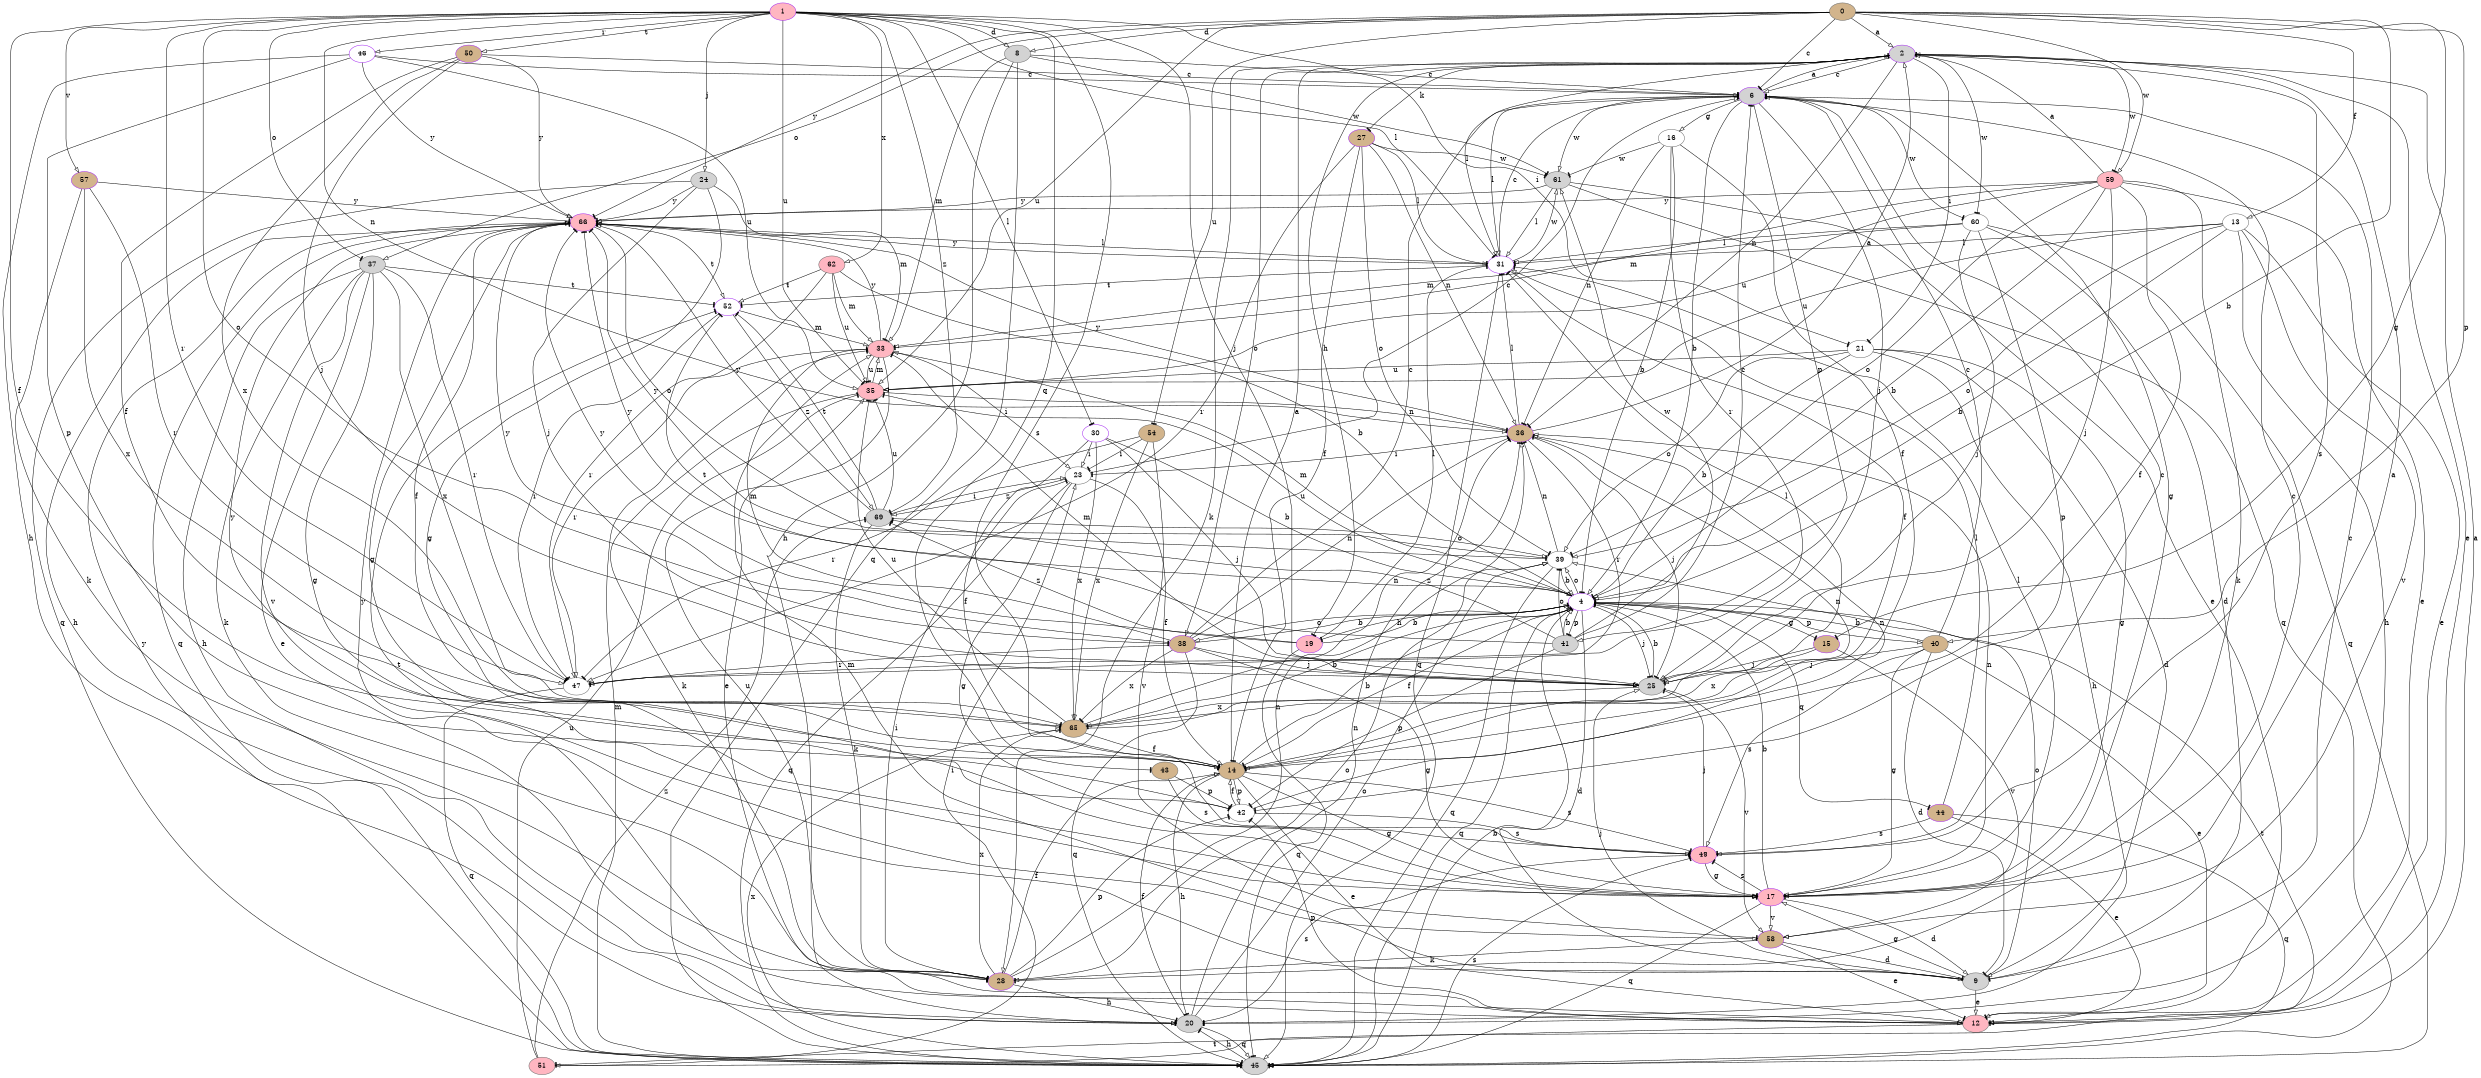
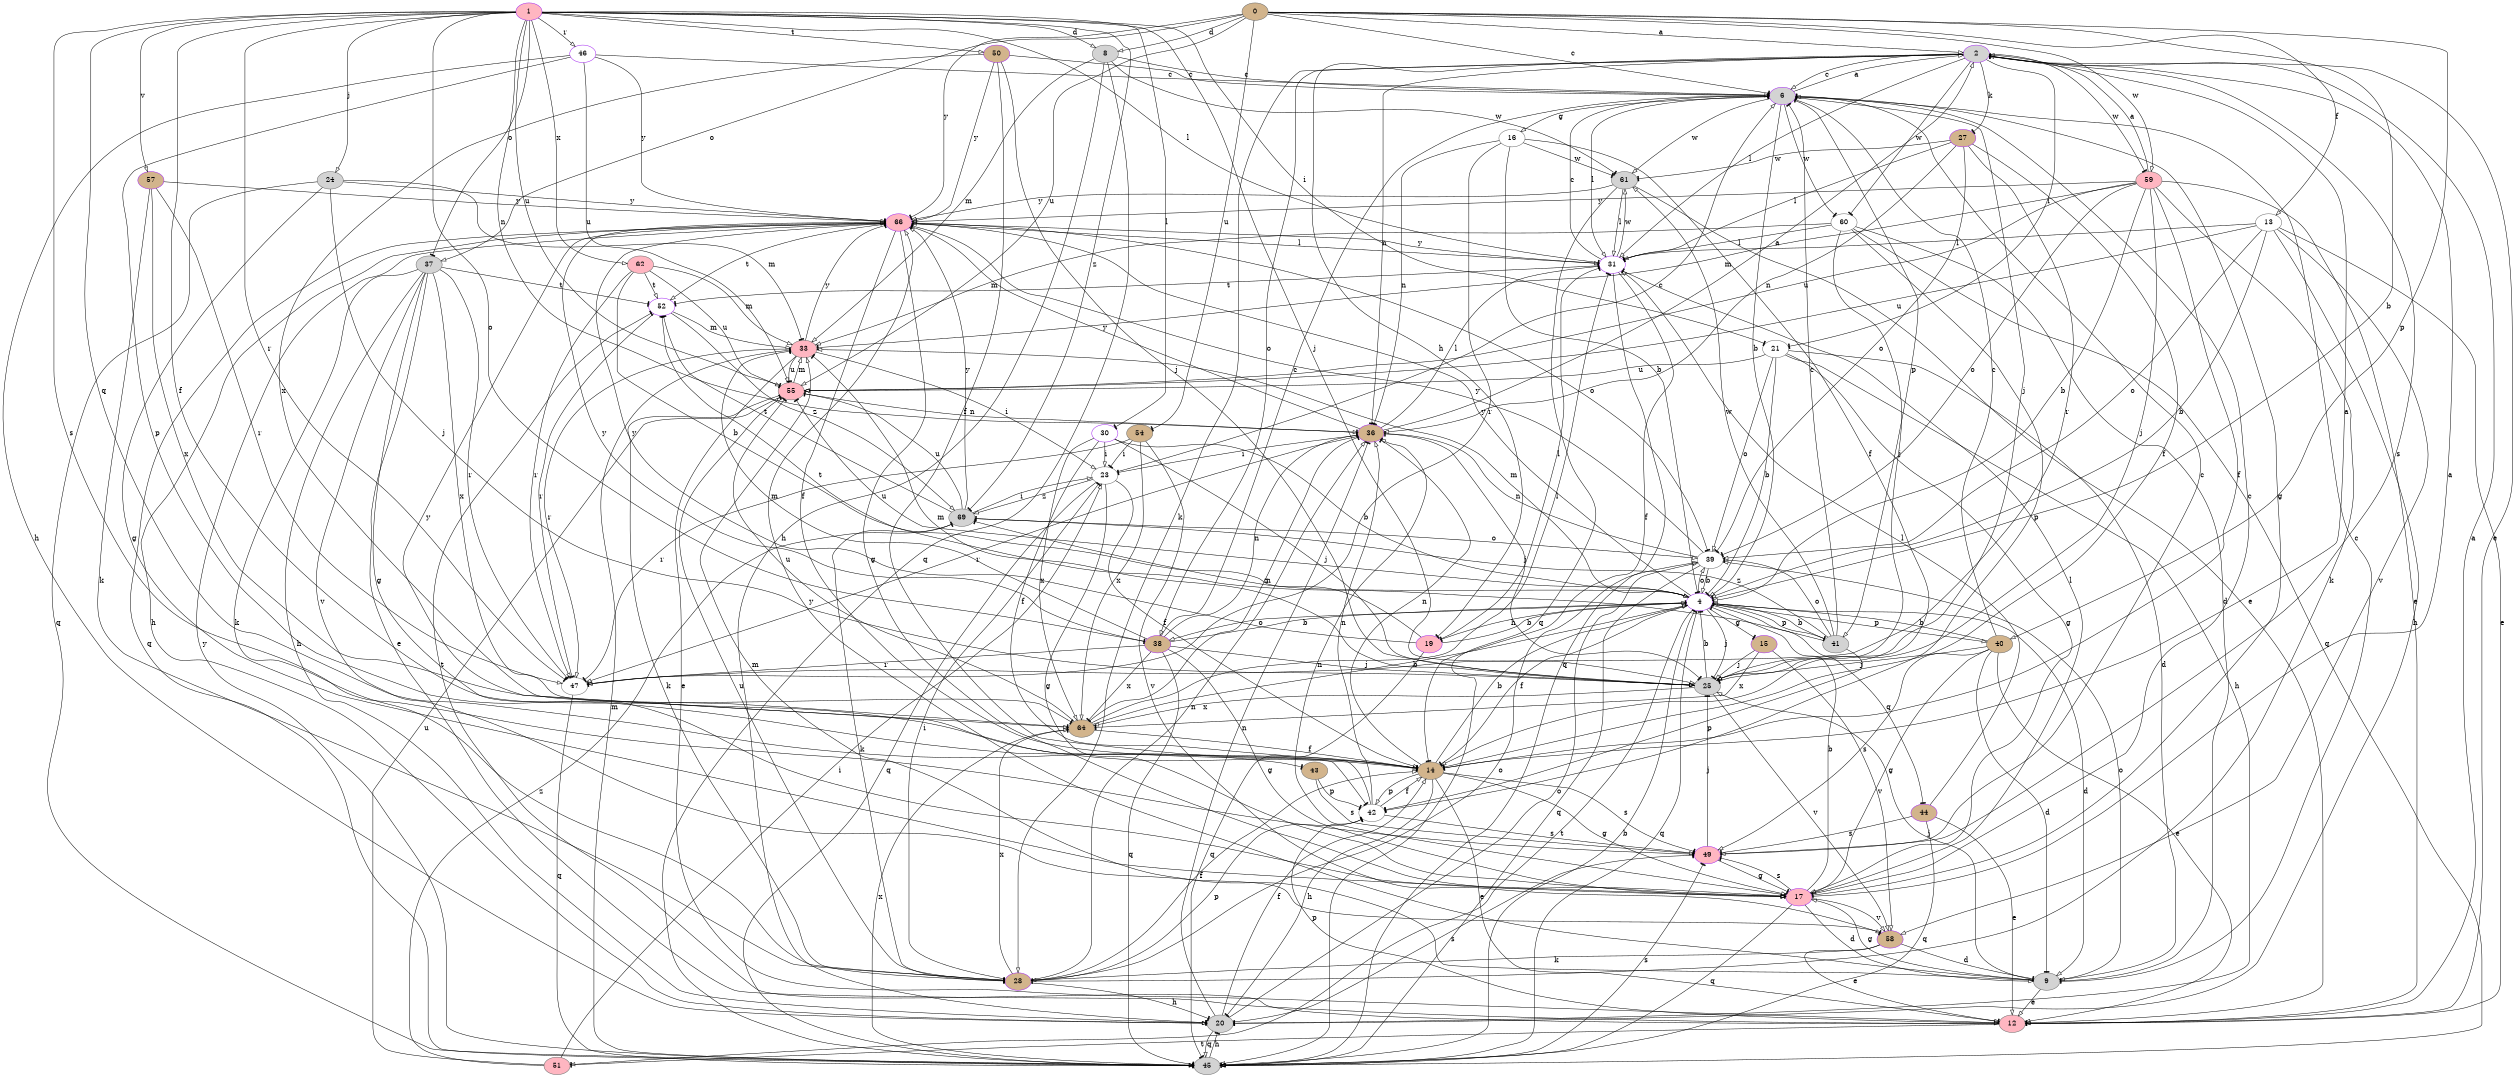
(2437, 224) -> none
(871, 391) -> (791, 391)
(1074, 729) -> (1082, 729)
